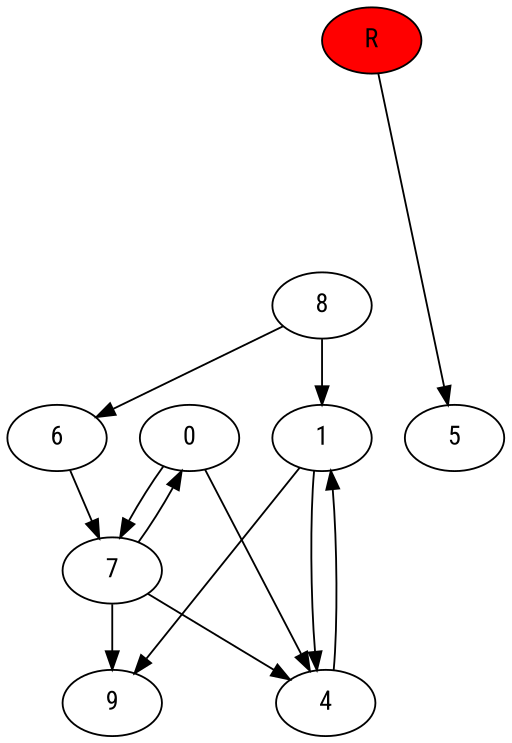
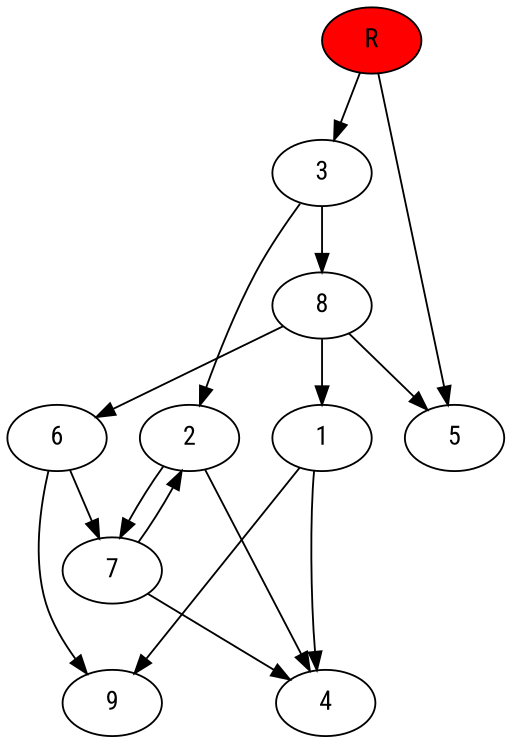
none -> (322, 173)
none -> (381, 365)
(190, 438) -> (190, 438)
(336, 580) -> none
(112, 628) -> (39, 568)
